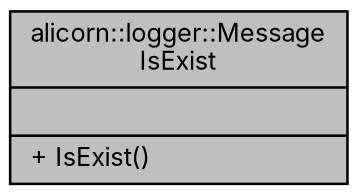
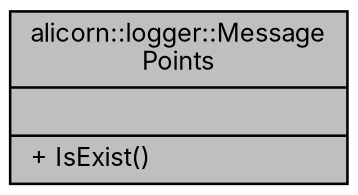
(179, 62) -> (179, 62)
